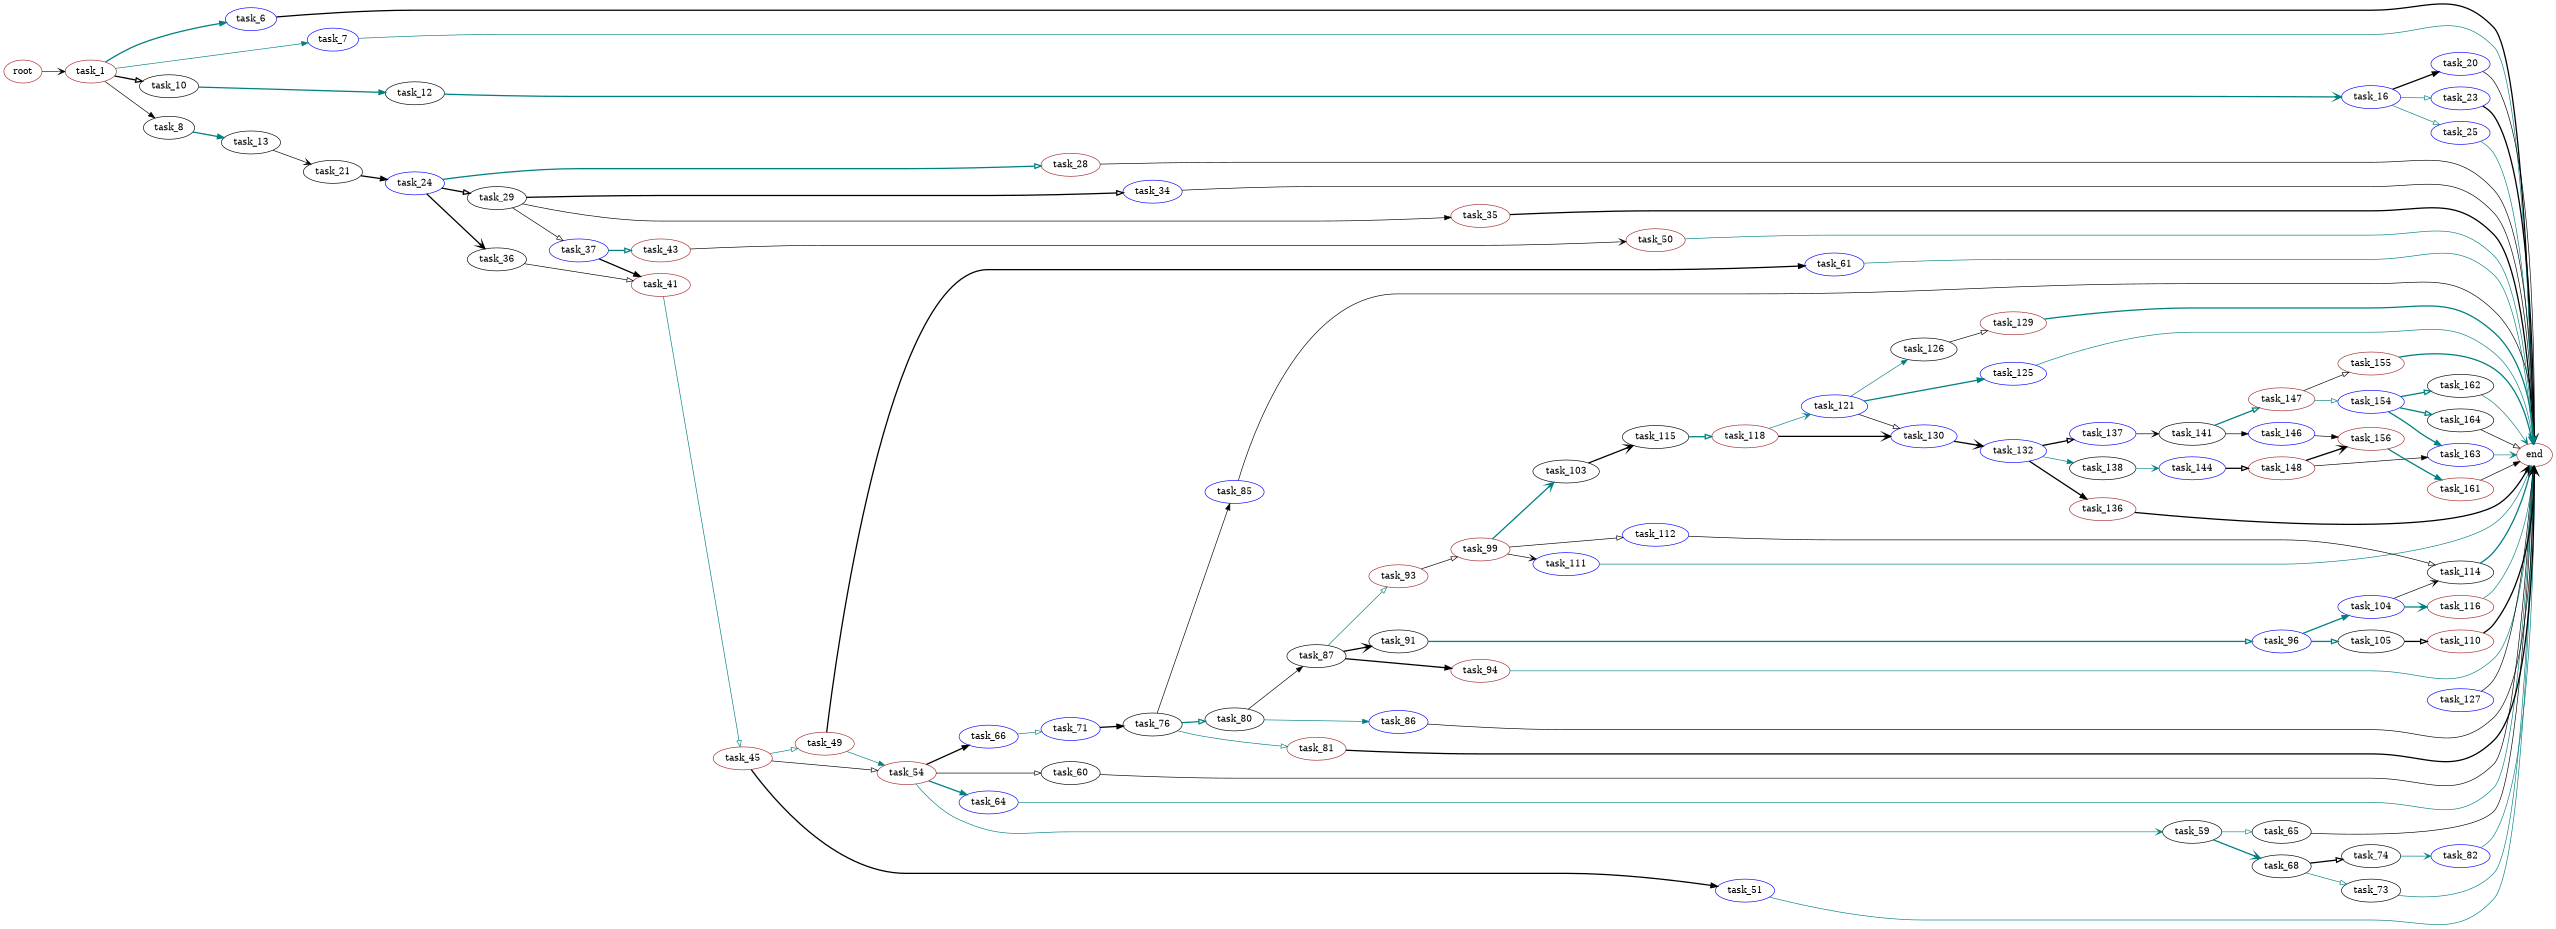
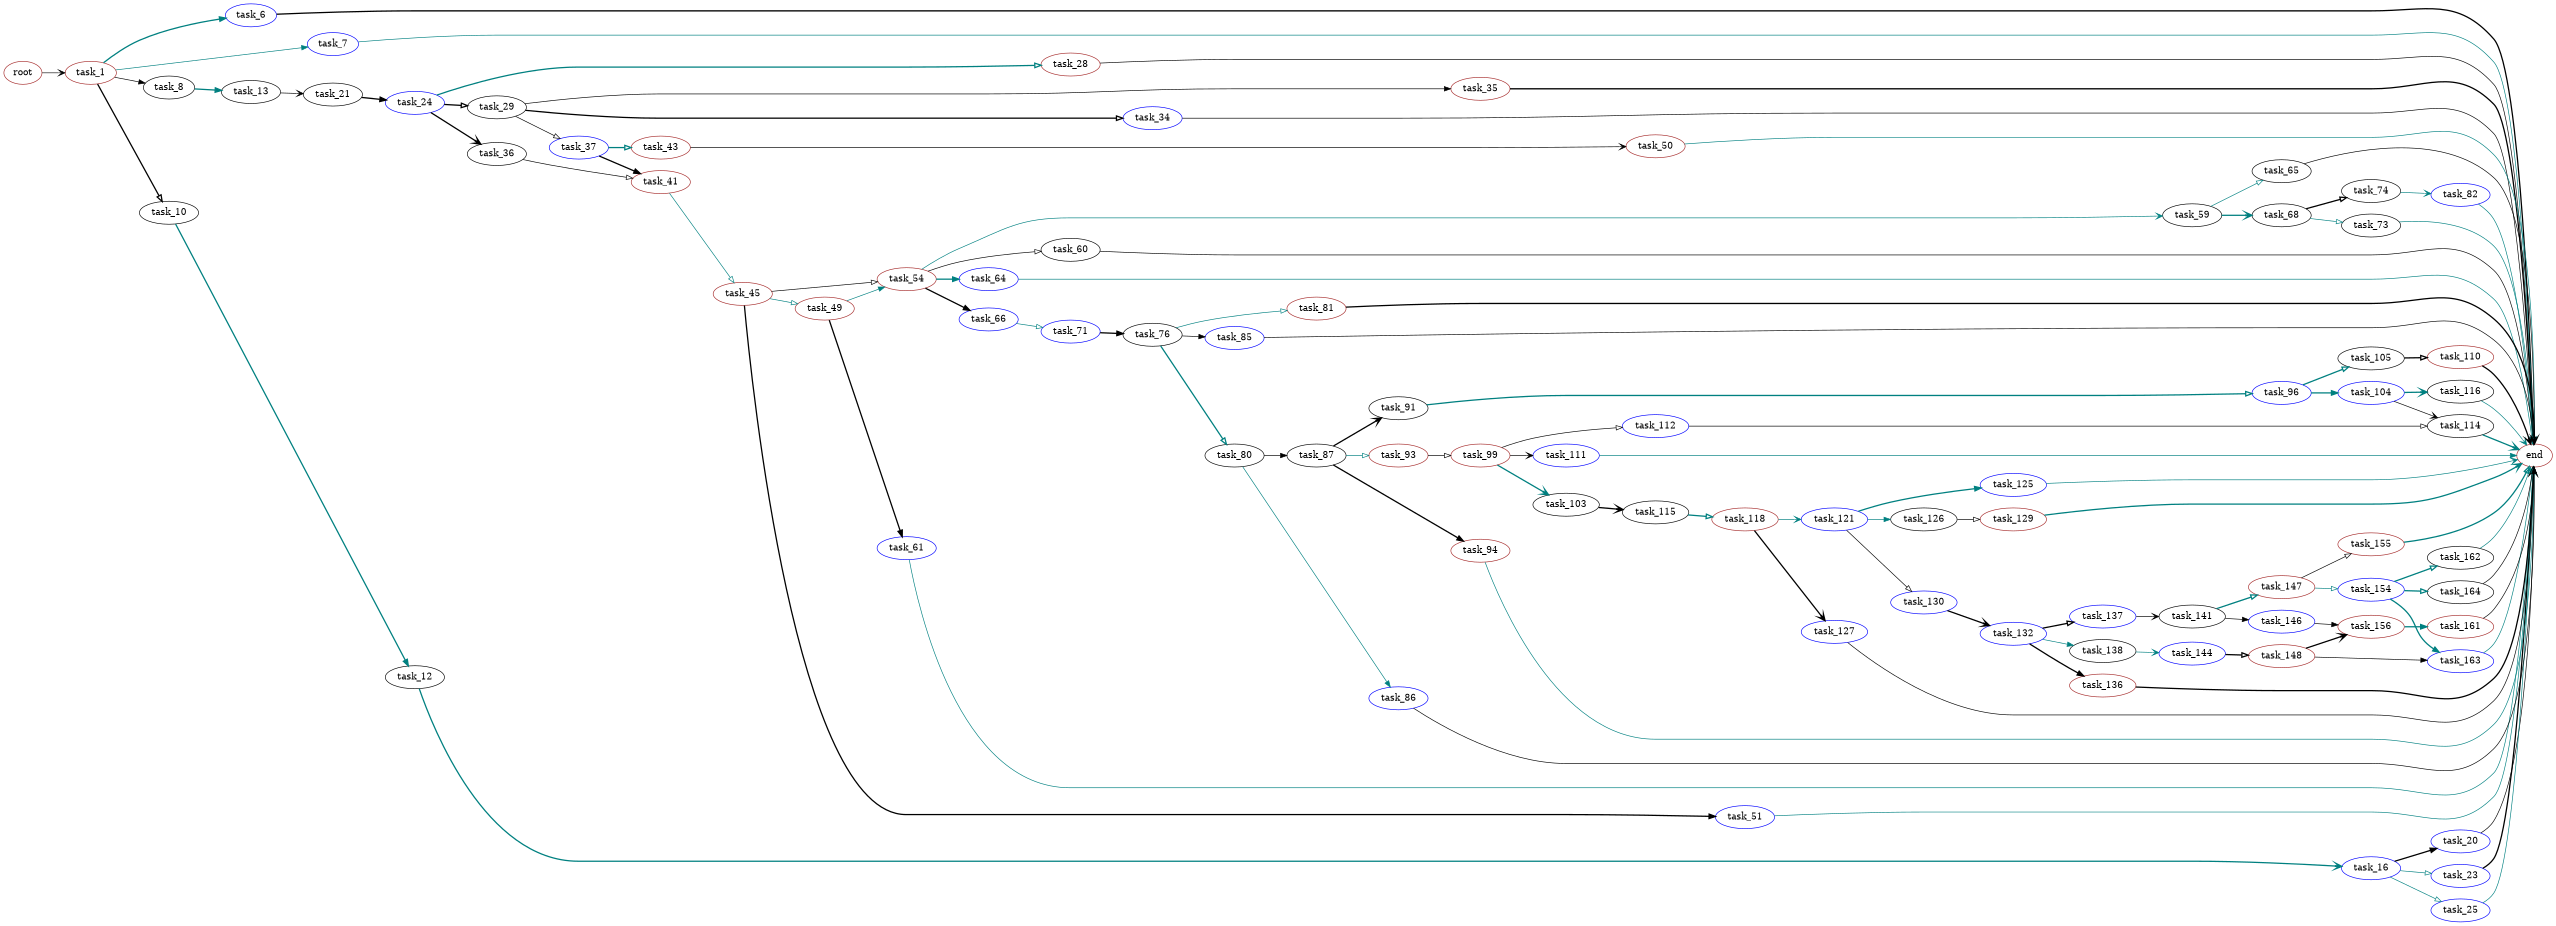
(1831, 436) -> (1788, 573)
(2461, 607) -> (2461, 392)
